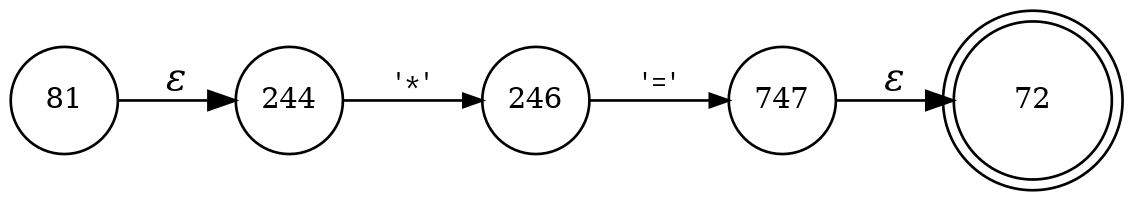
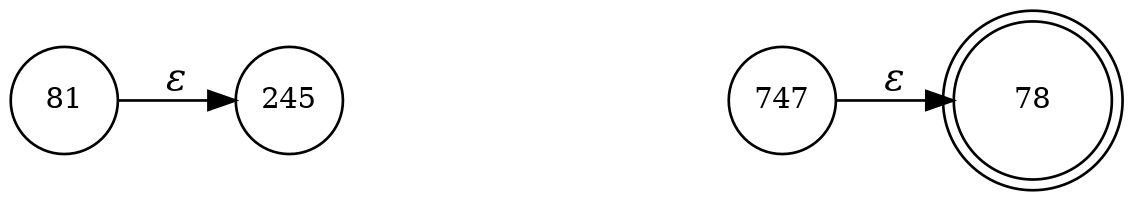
(289, 100) -> (289, 100)
(536, 100) -> none
(1033, 100) -> (1033, 100)
